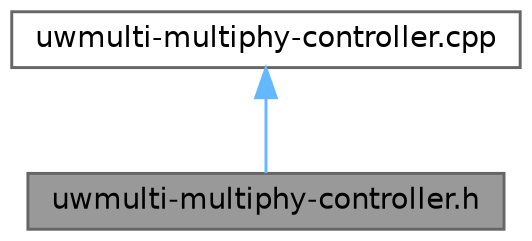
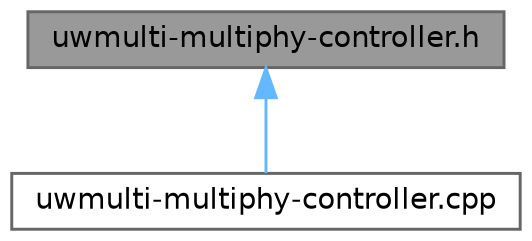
(266, 136) -> (266, 136)
